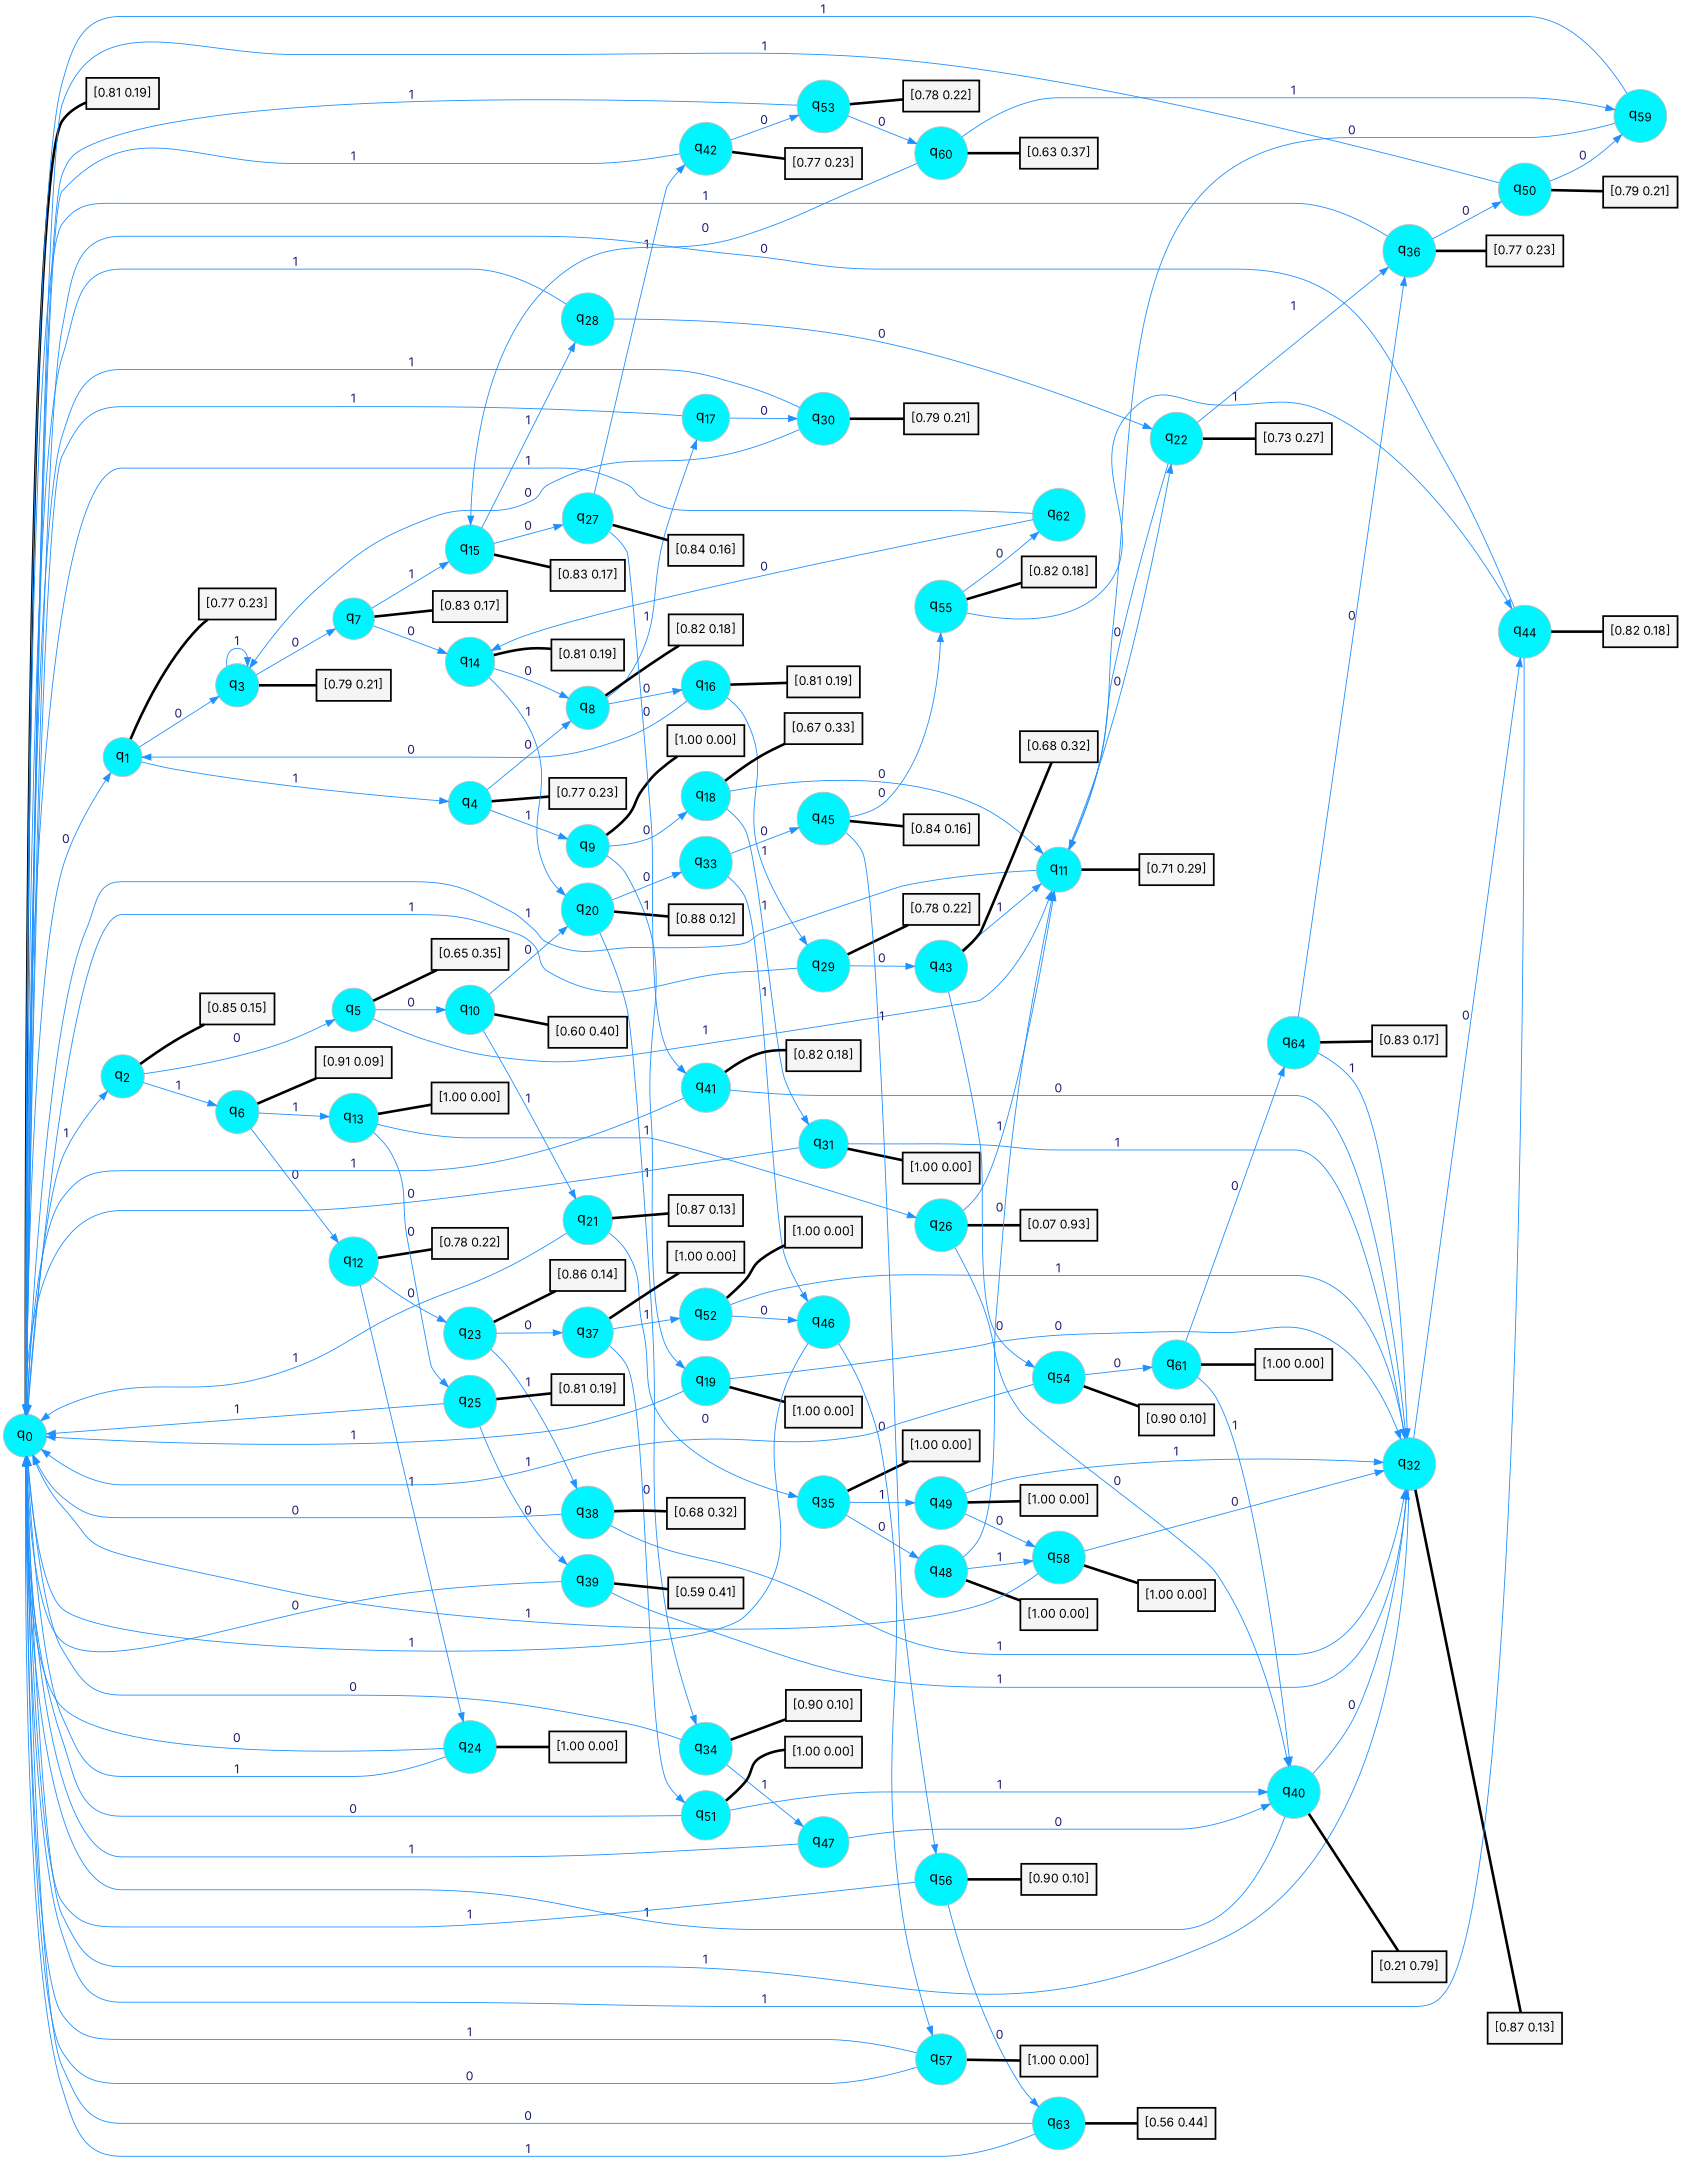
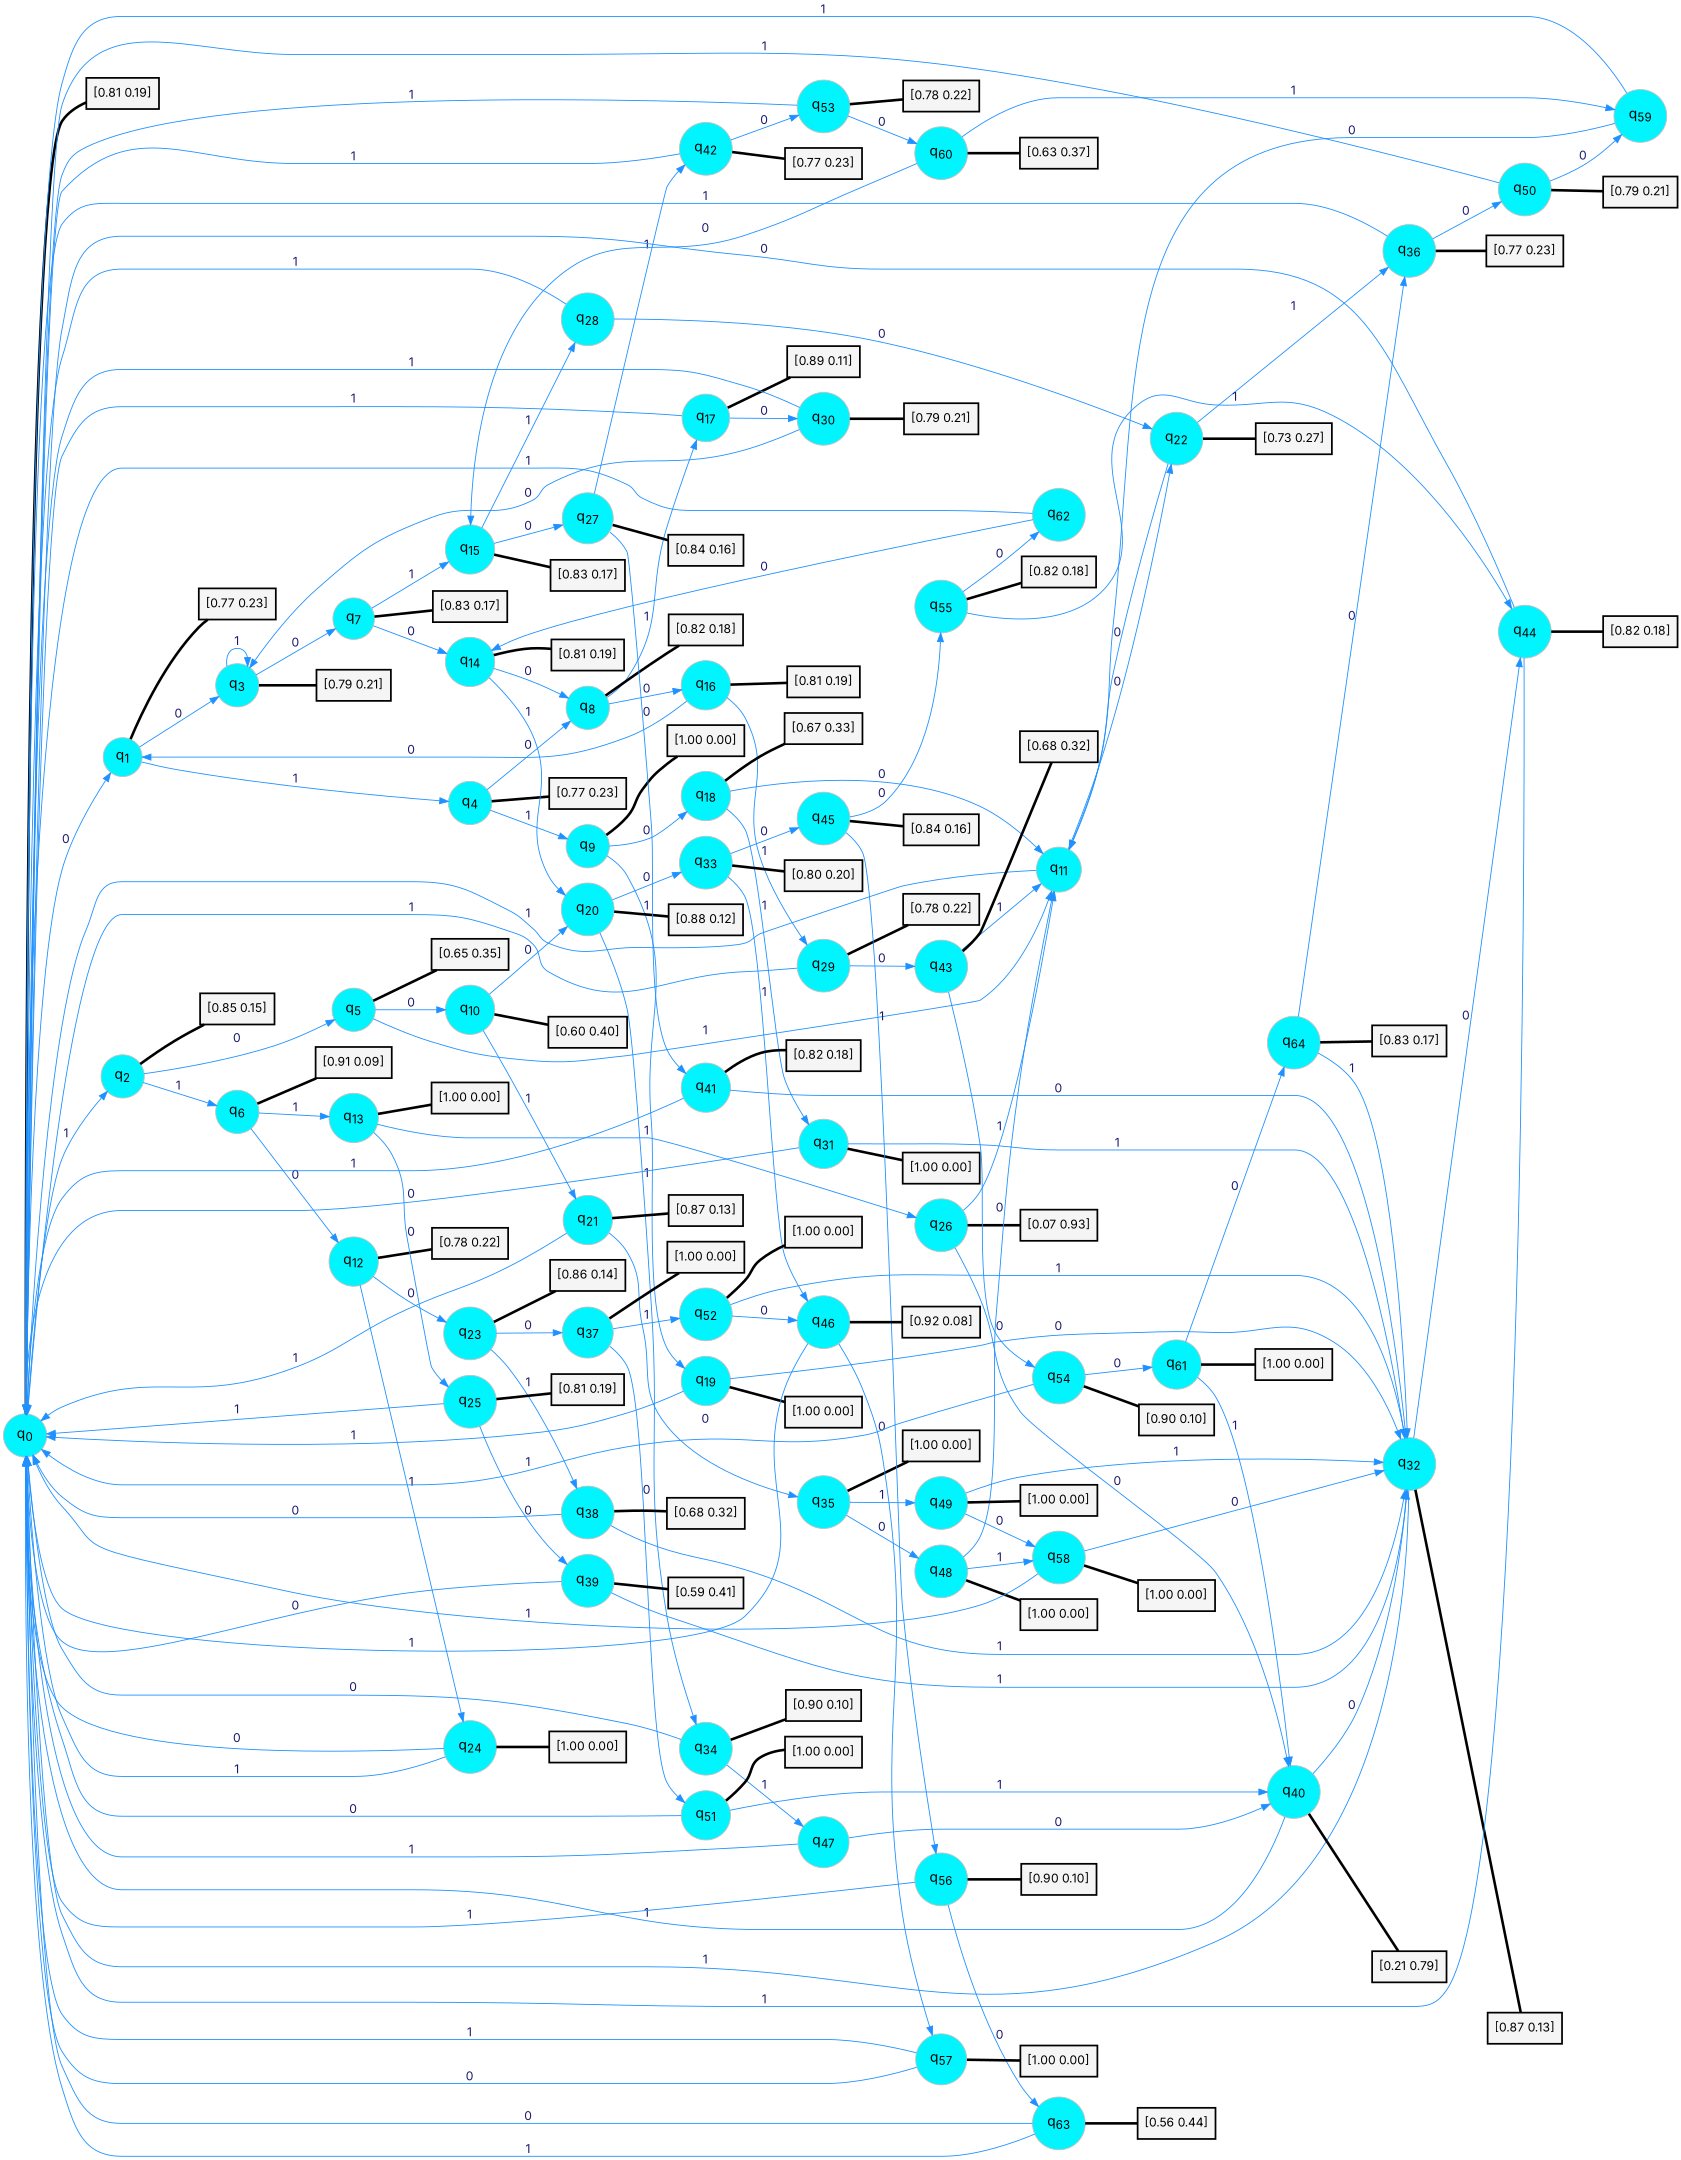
none -> (824, 362)
(1177, 870) -> none
none -> (824, 876)
none -> (941, 1322)
